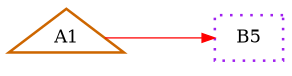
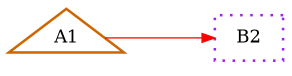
(249, 38) -> (249, 38)
